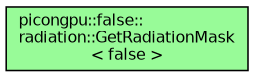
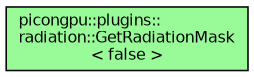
(127, 39) -> (127, 39)
